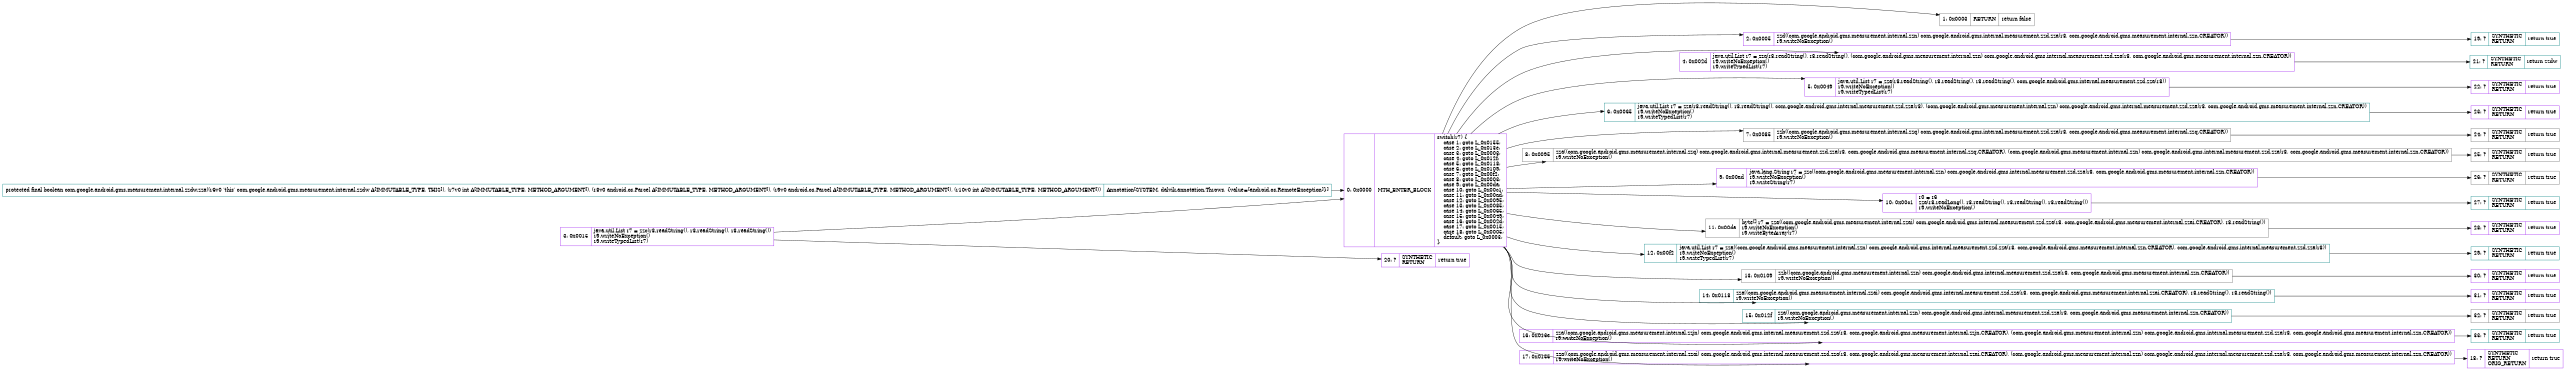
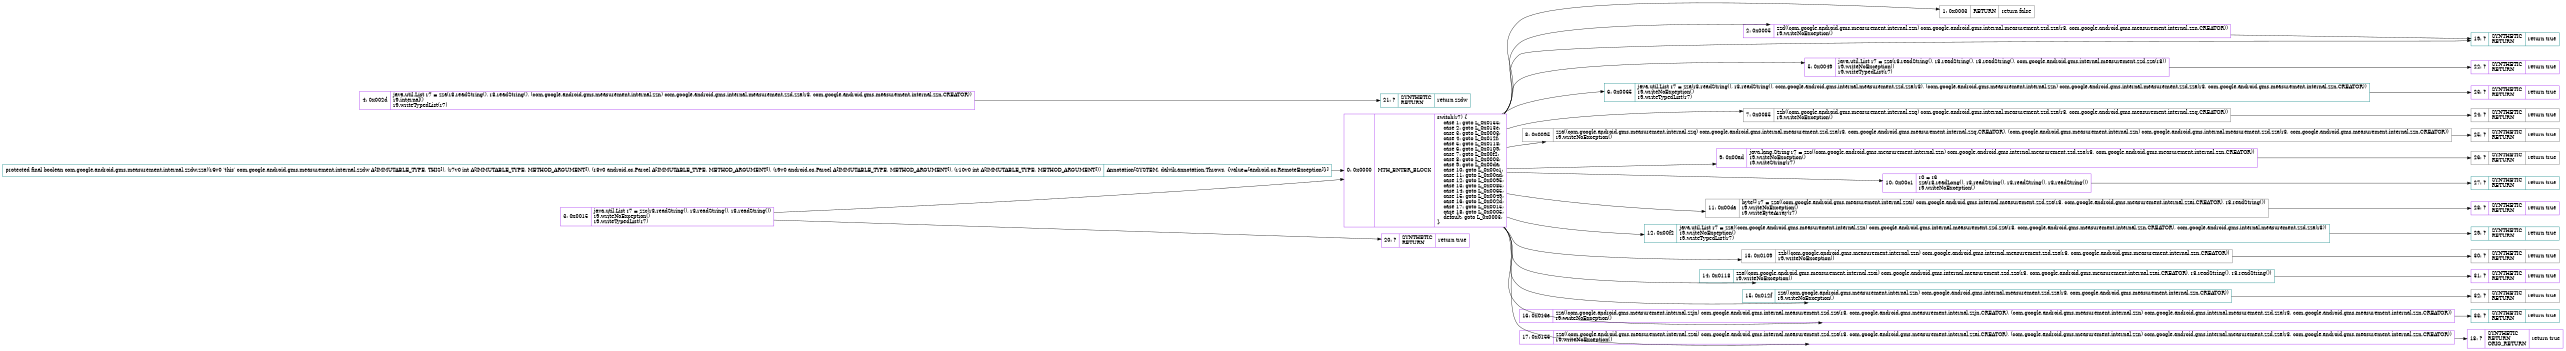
(1632, 53) -> (1961, 42)
(1741, 62) -> (409, 100)
(2515, 276) -> (2515, 256)
